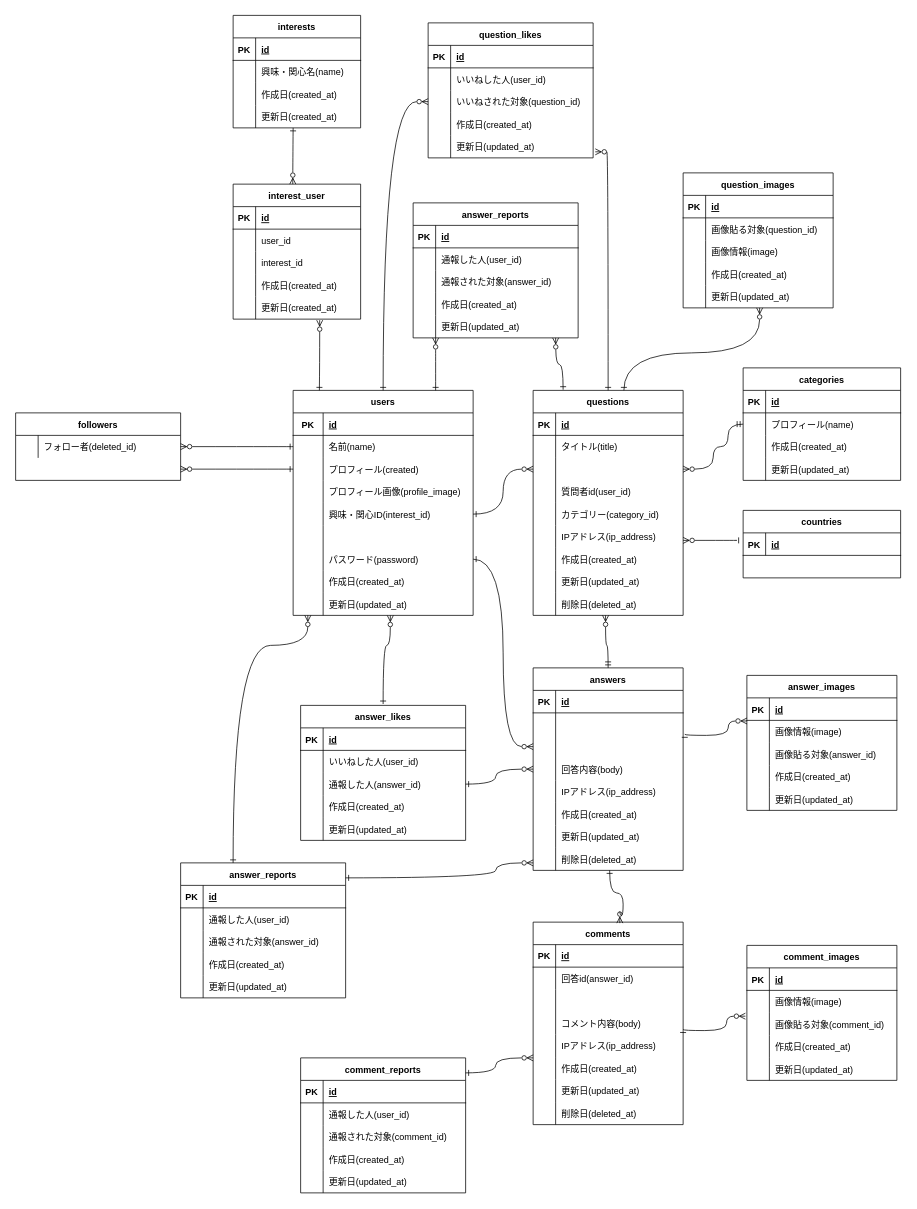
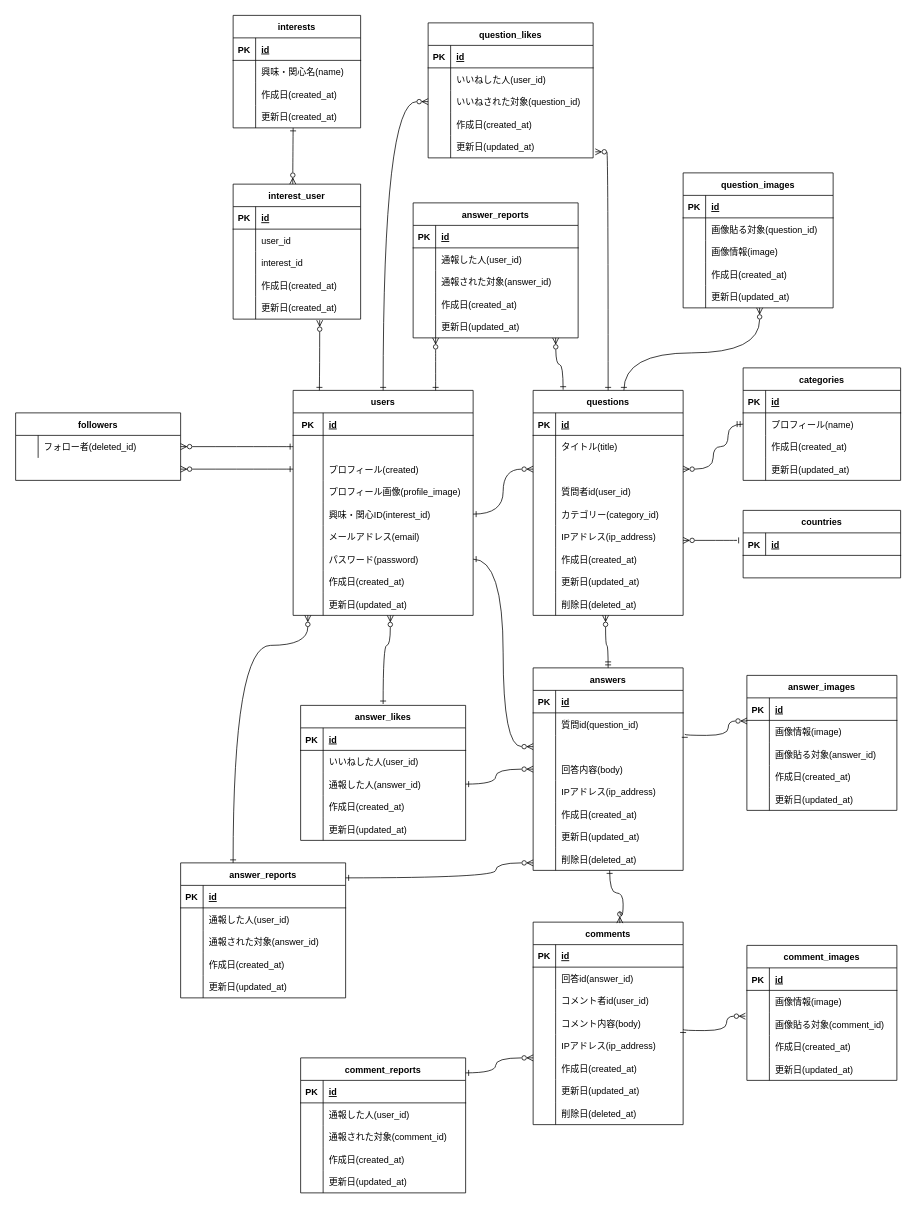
(398, 447) -> none
none -> (398, 537)
none -> (619, 724)
none -> (619, 1001)
